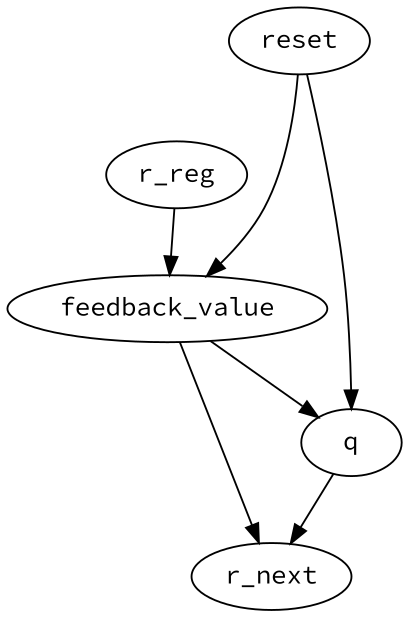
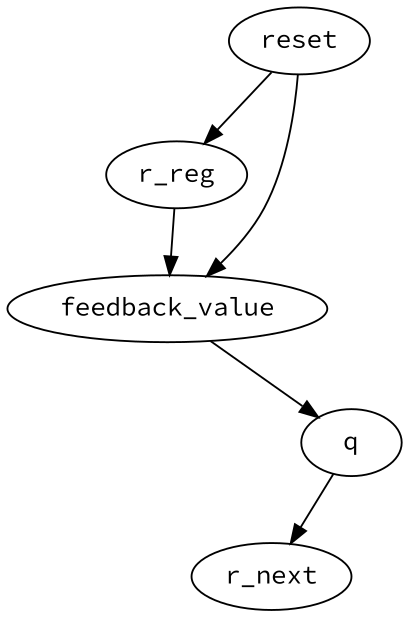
(338, 231) -> (244, 101)
(216, 434) -> none
